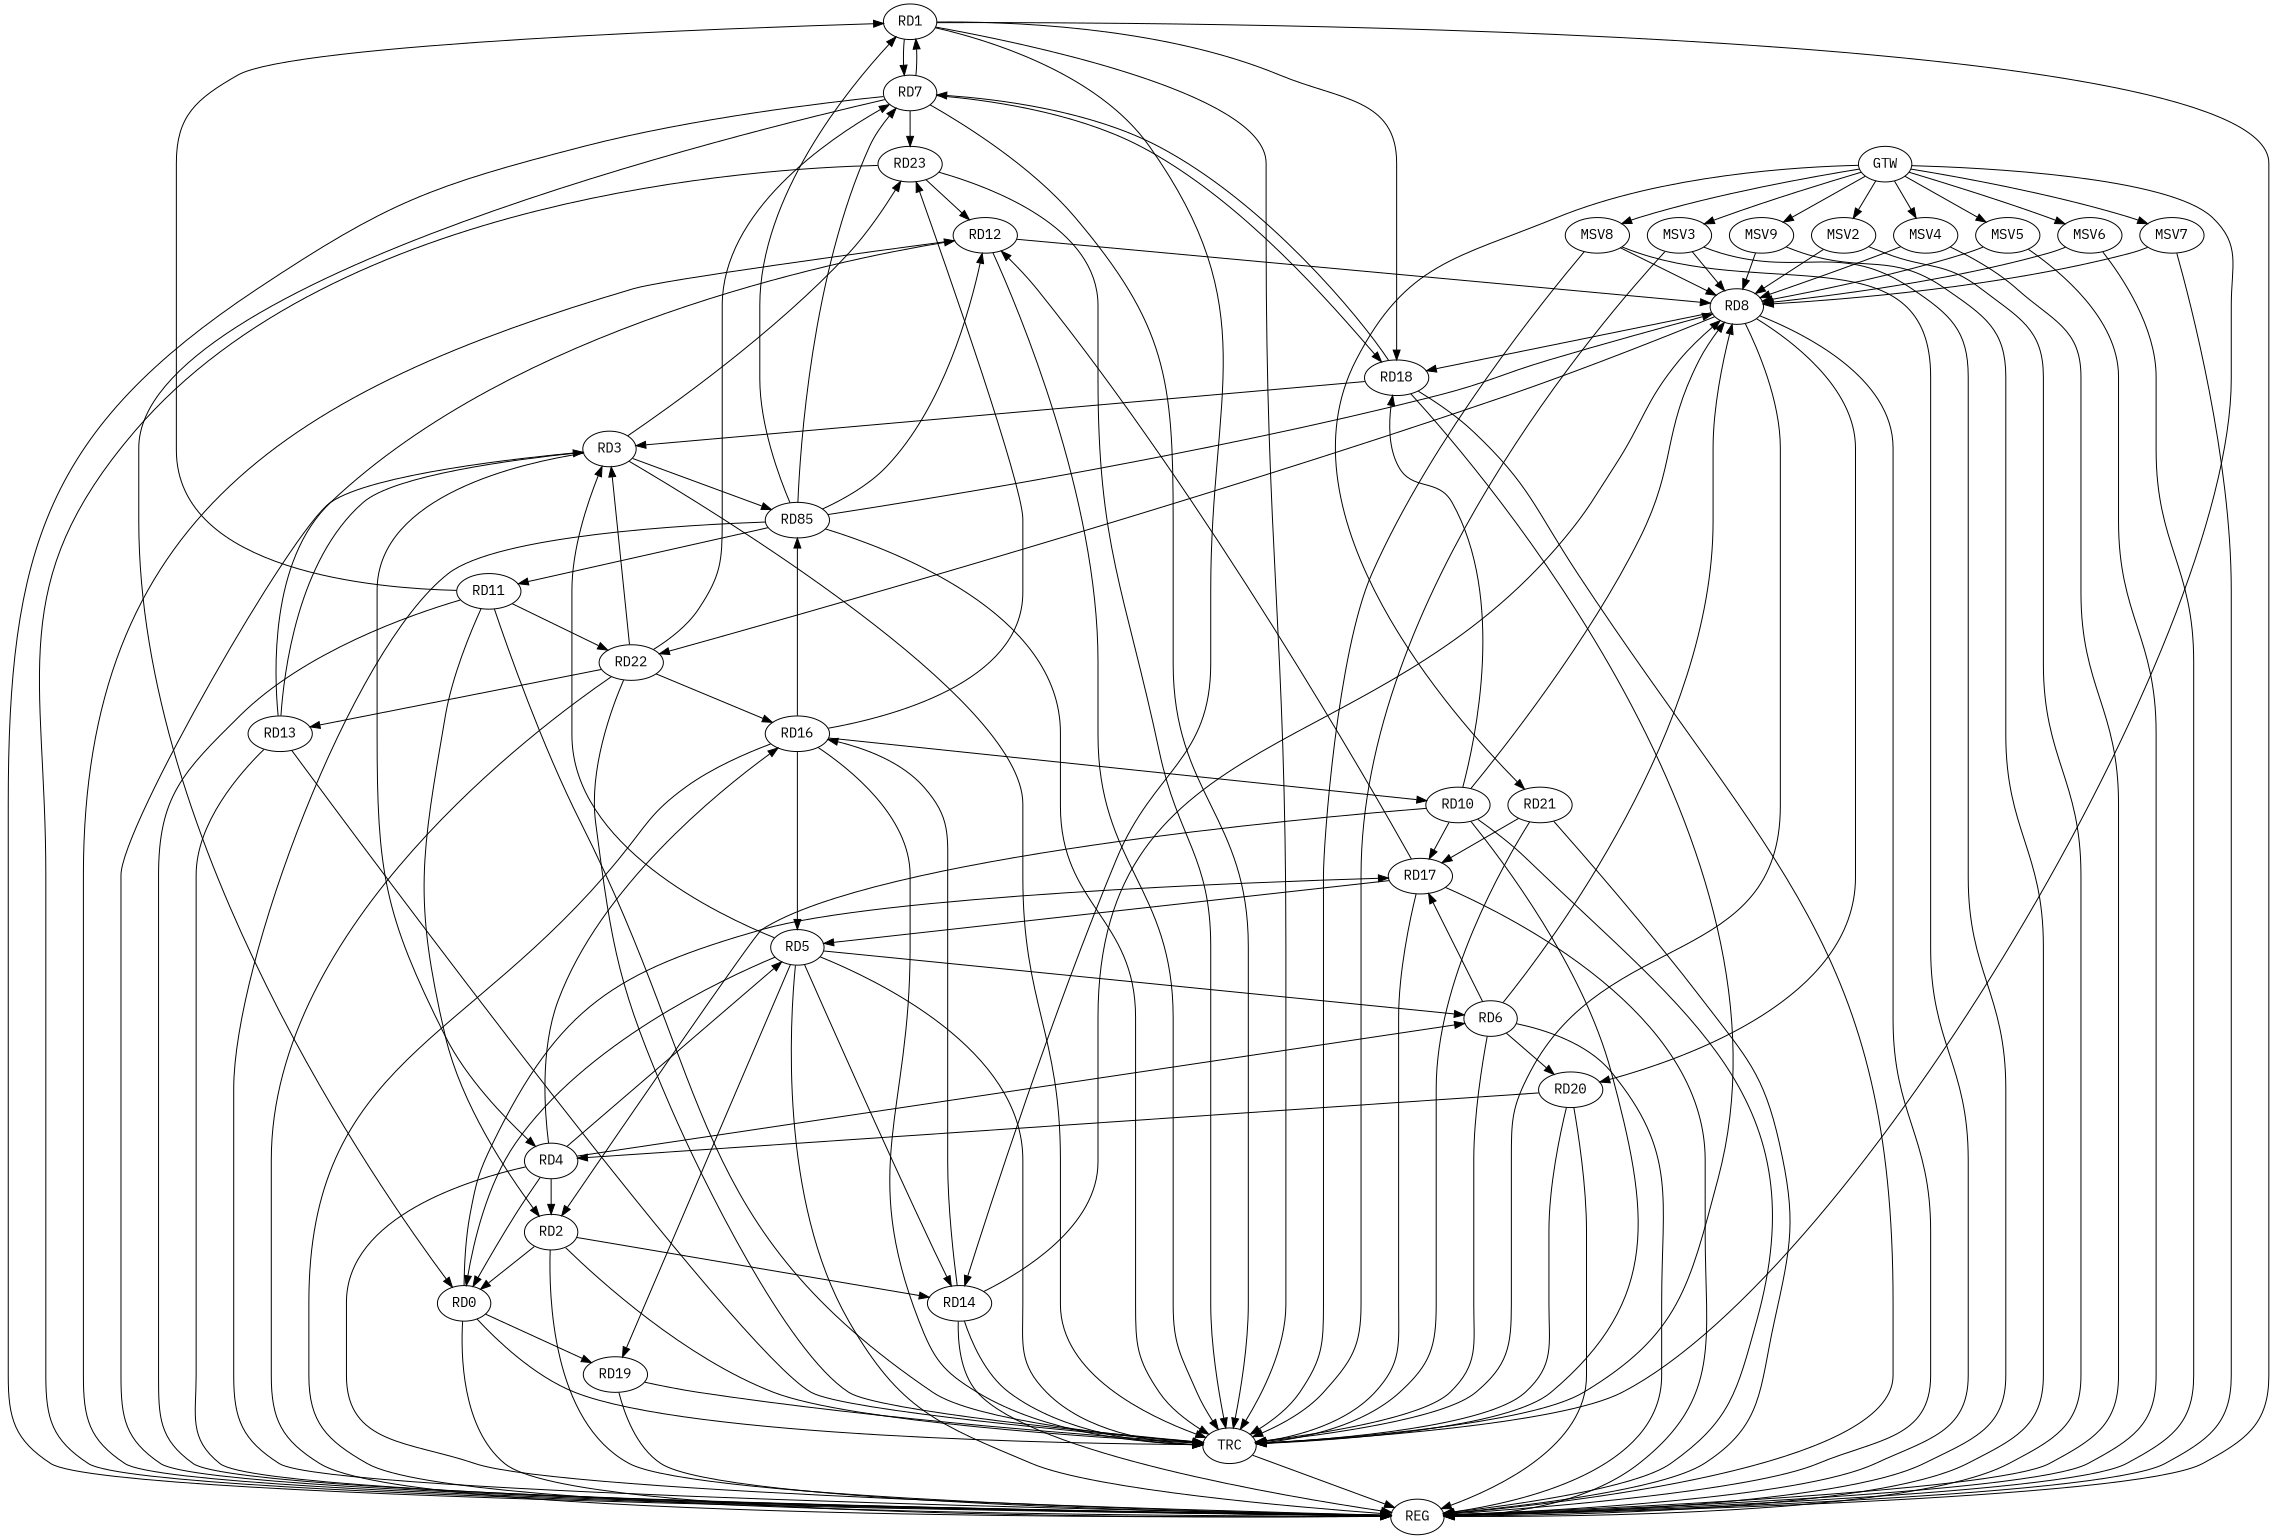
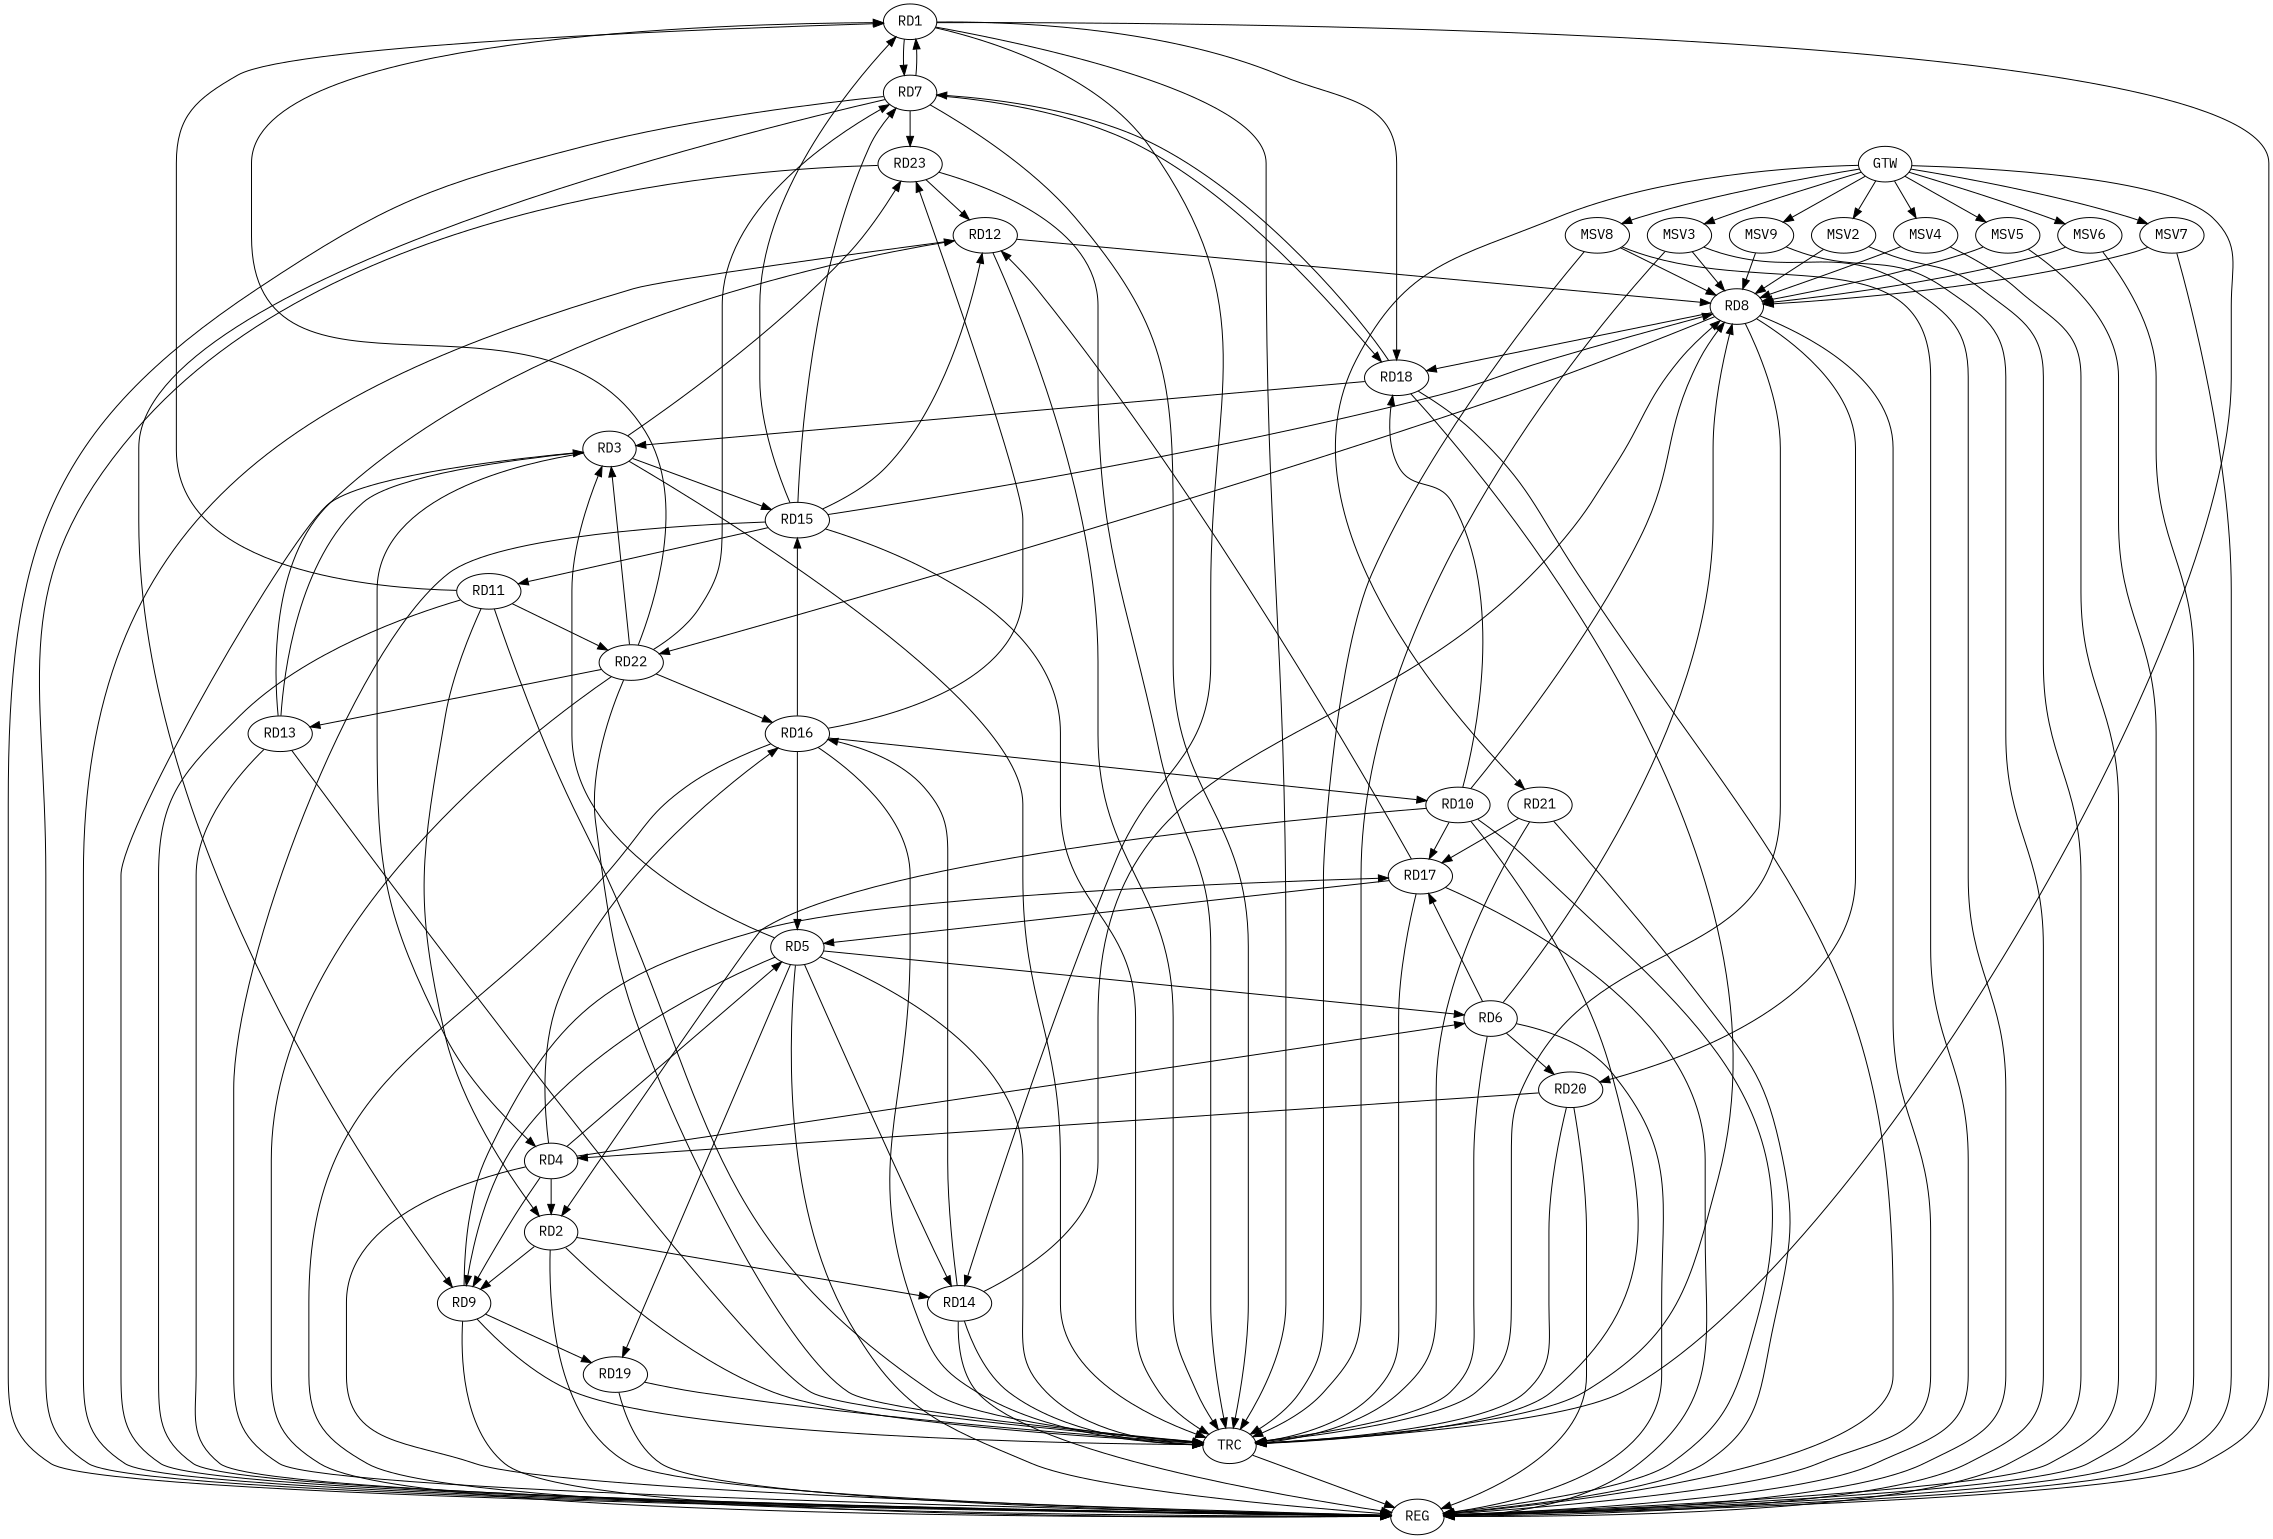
none -> (252, 219)
(797, 520) -> (797, 520)
(464, 1303) -> (464, 1303)
